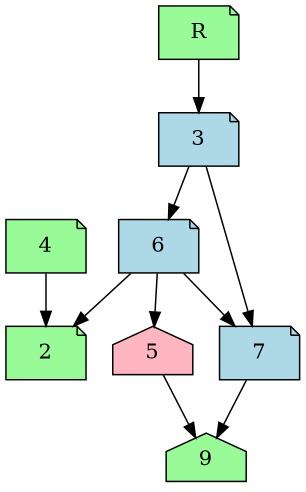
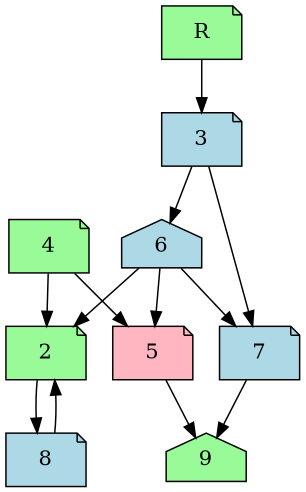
(159, 246) -> (162, 246)
none -> (96, 294)
(153, 353) -> (153, 353)
none -> (46, 460)
